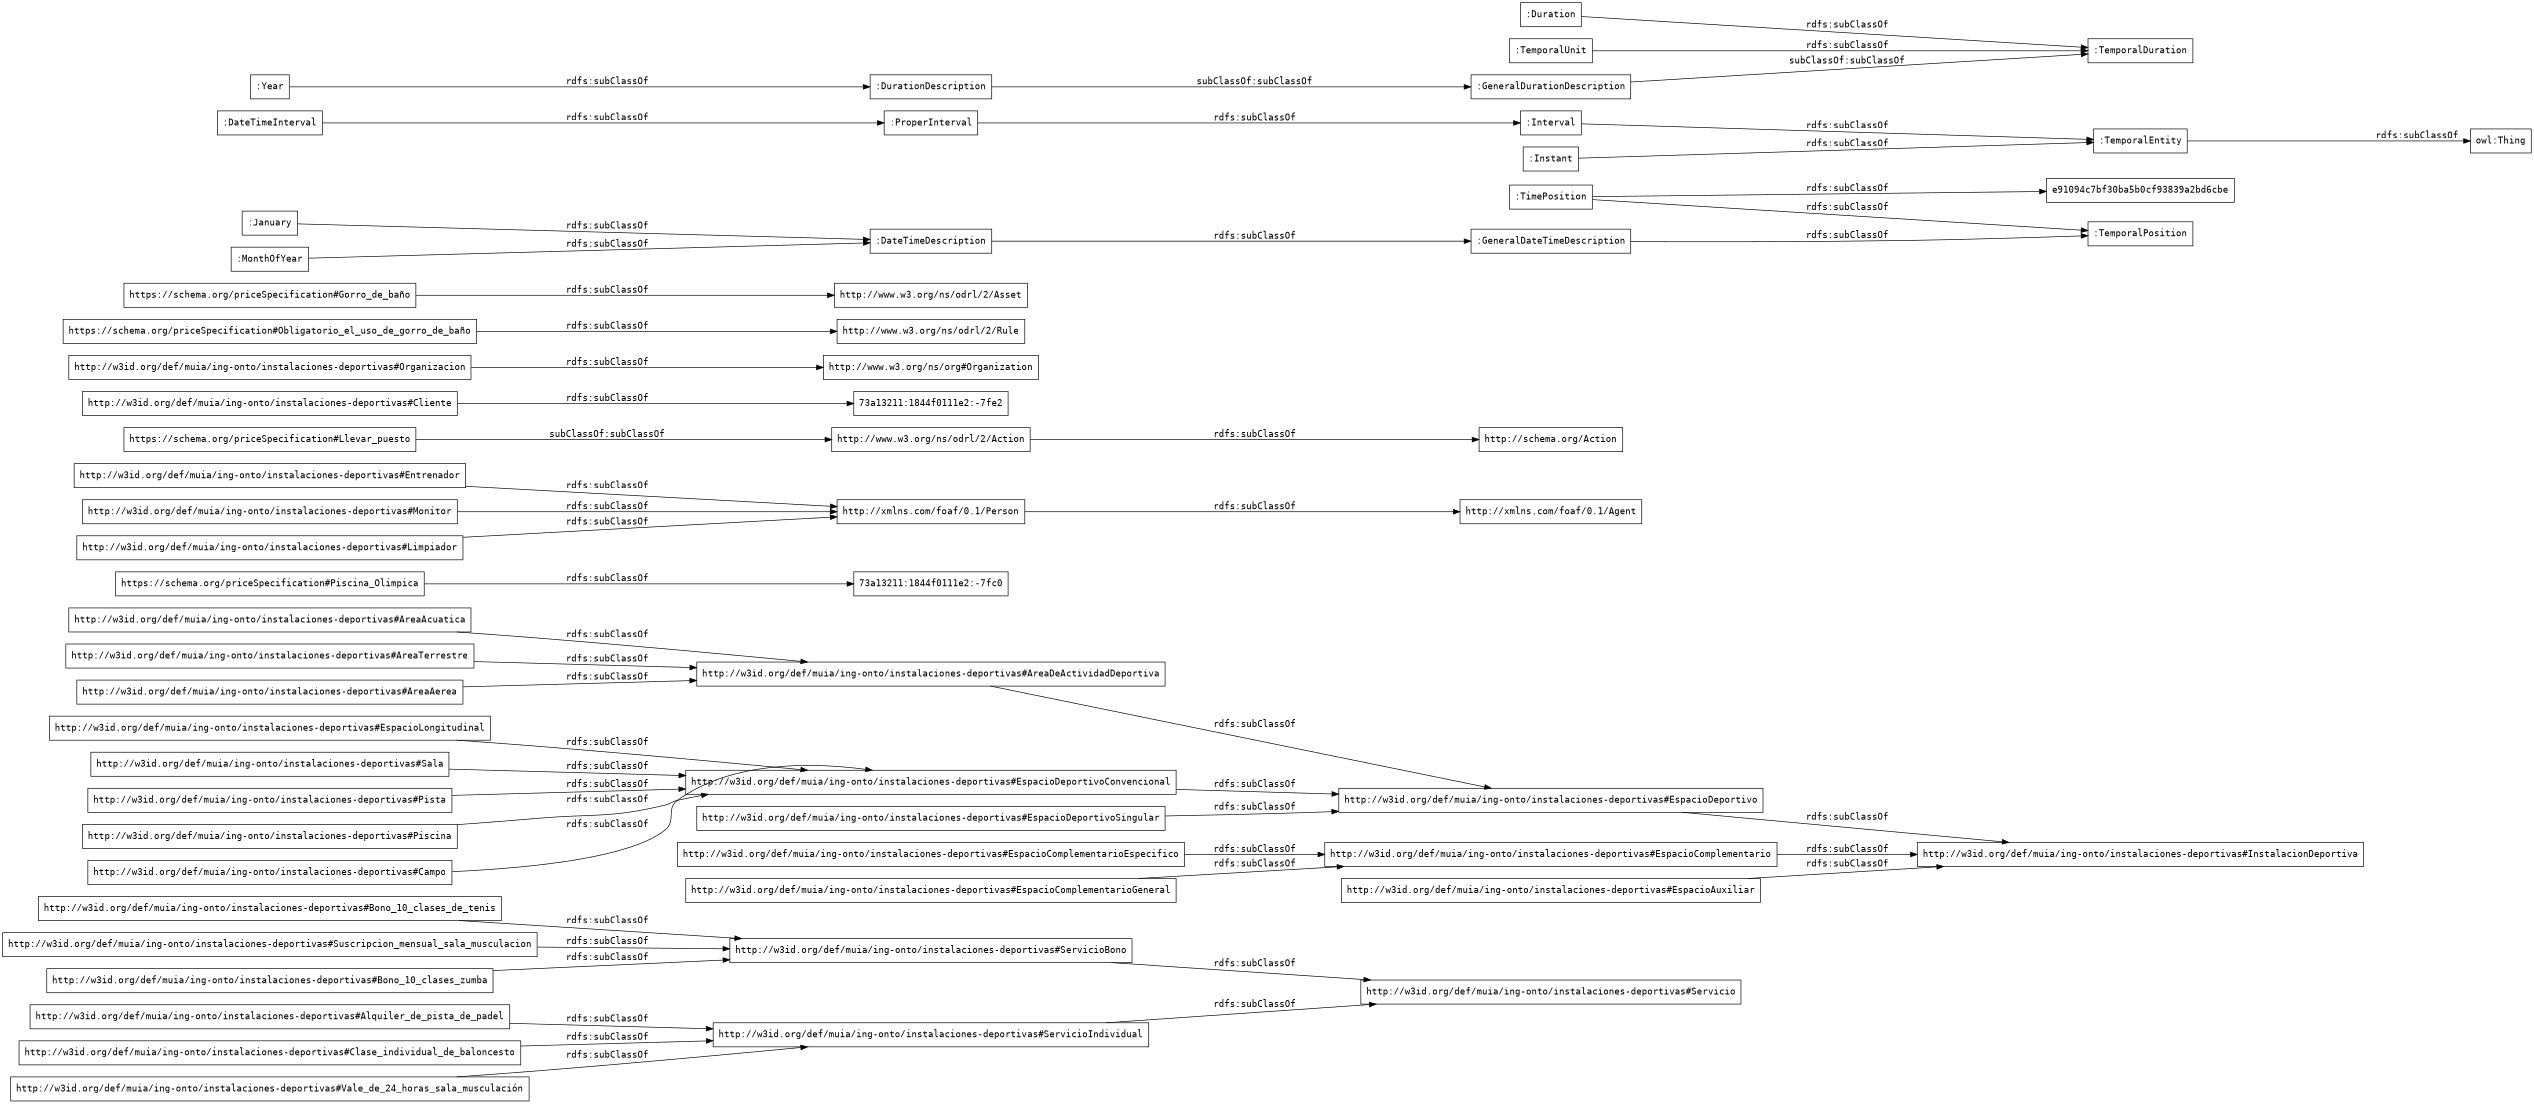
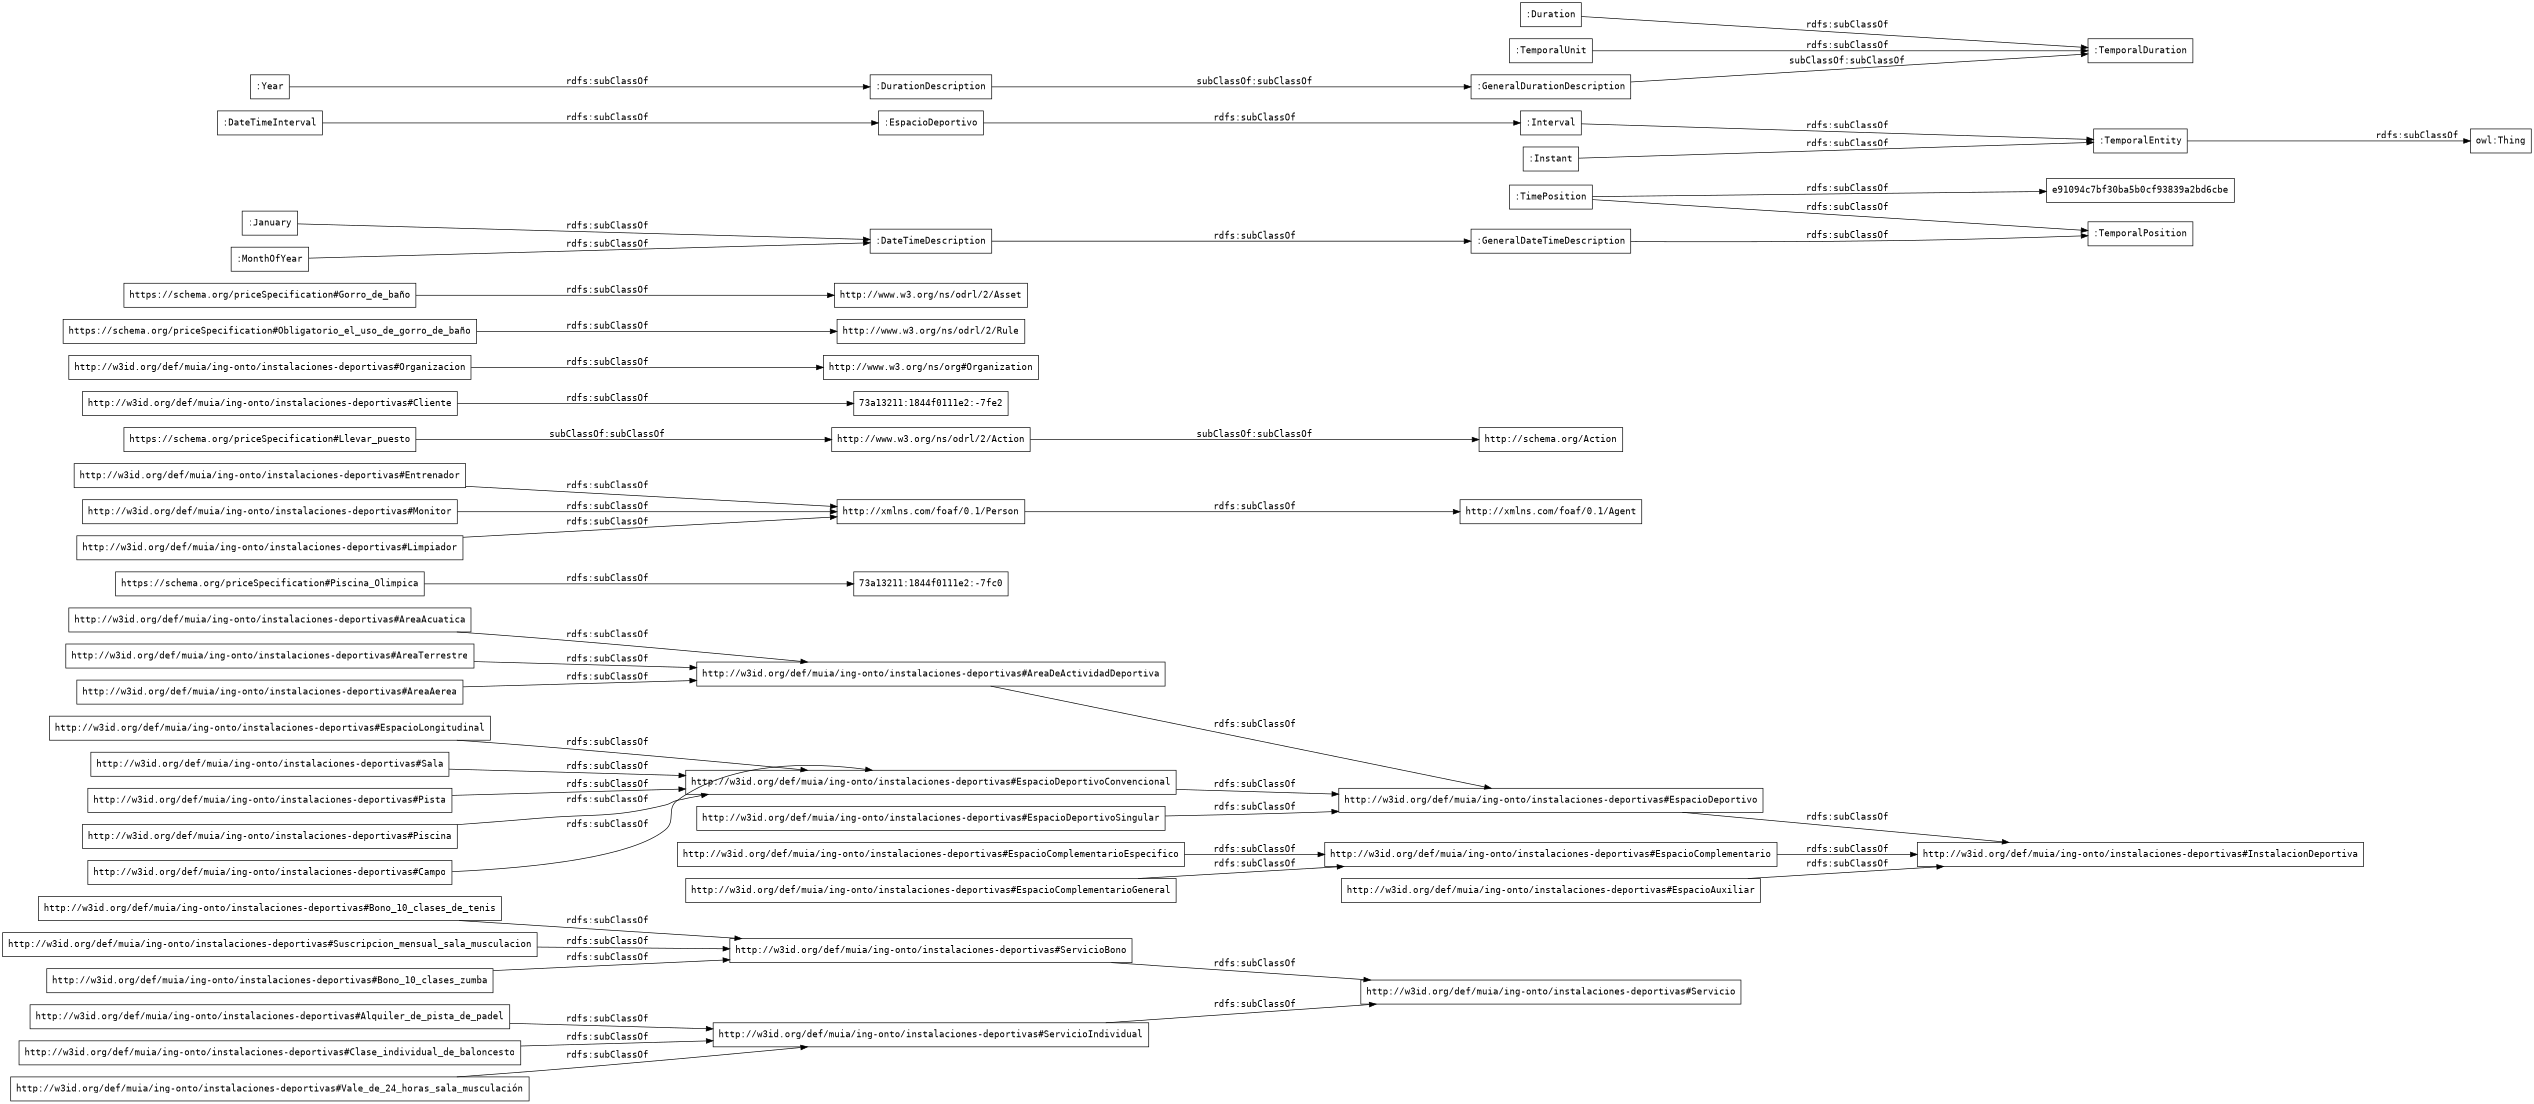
(931, 123) -> (931, 123)
(1255, 435) -> (1255, 435)
